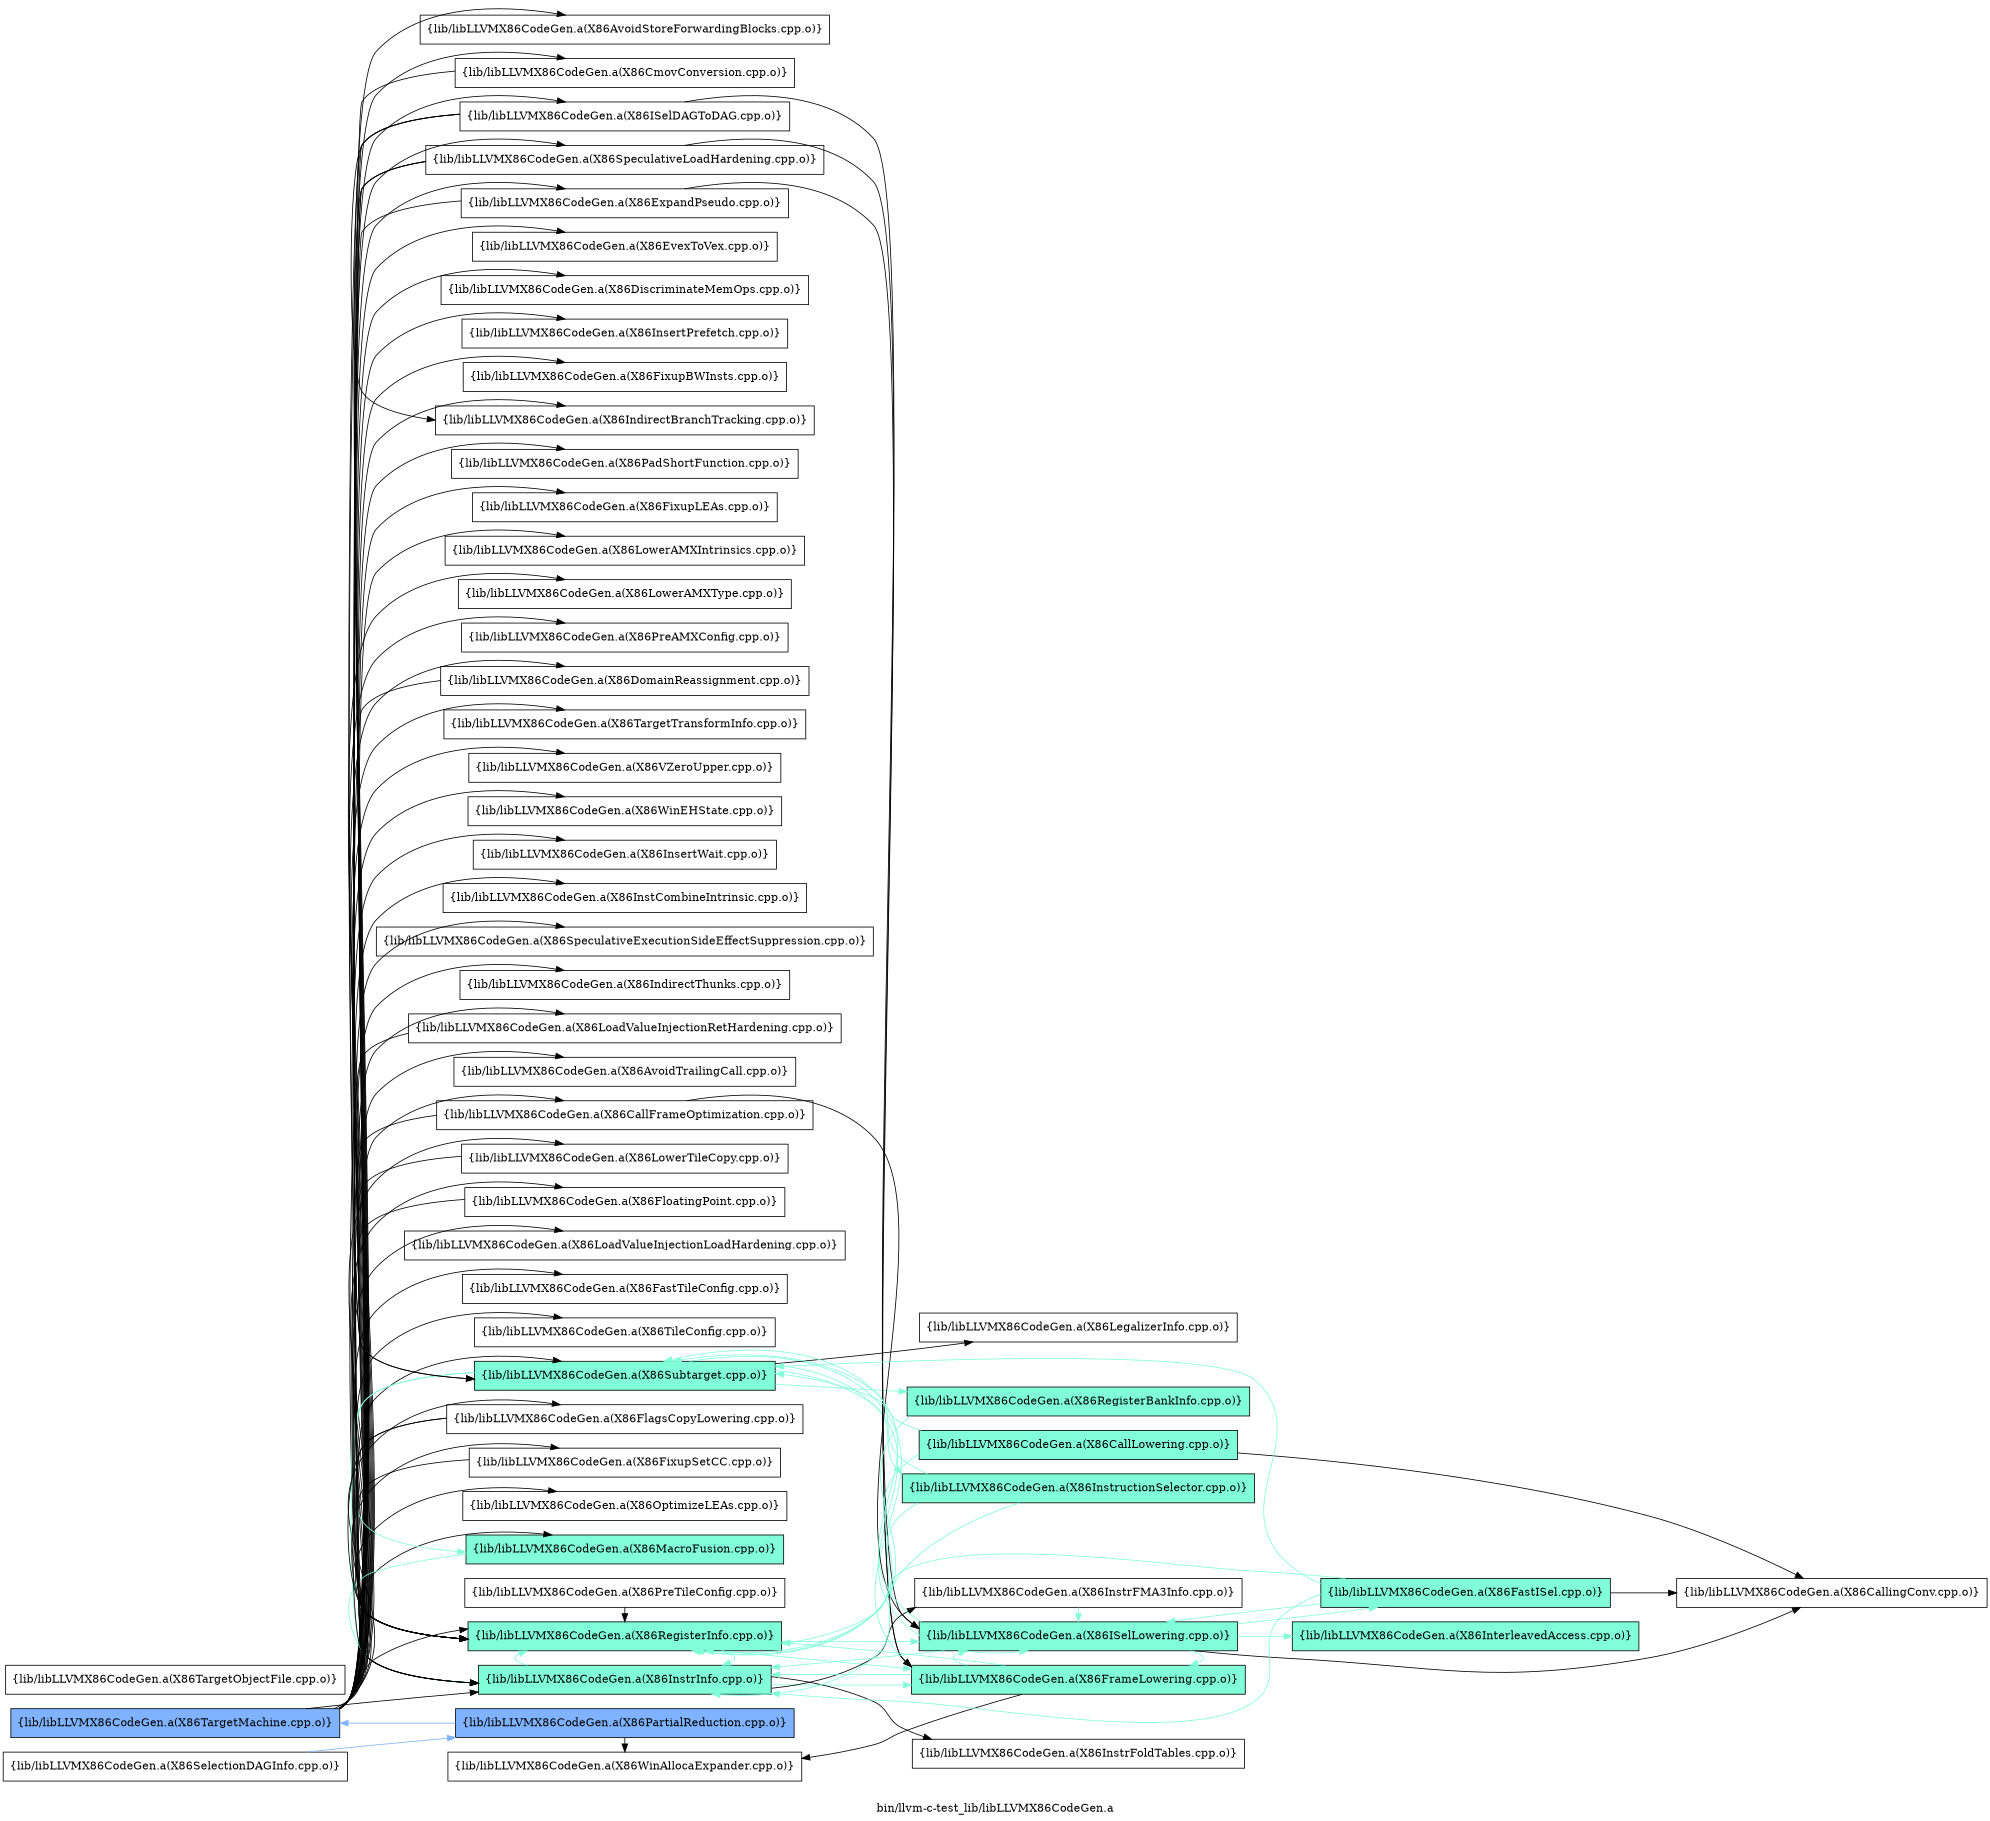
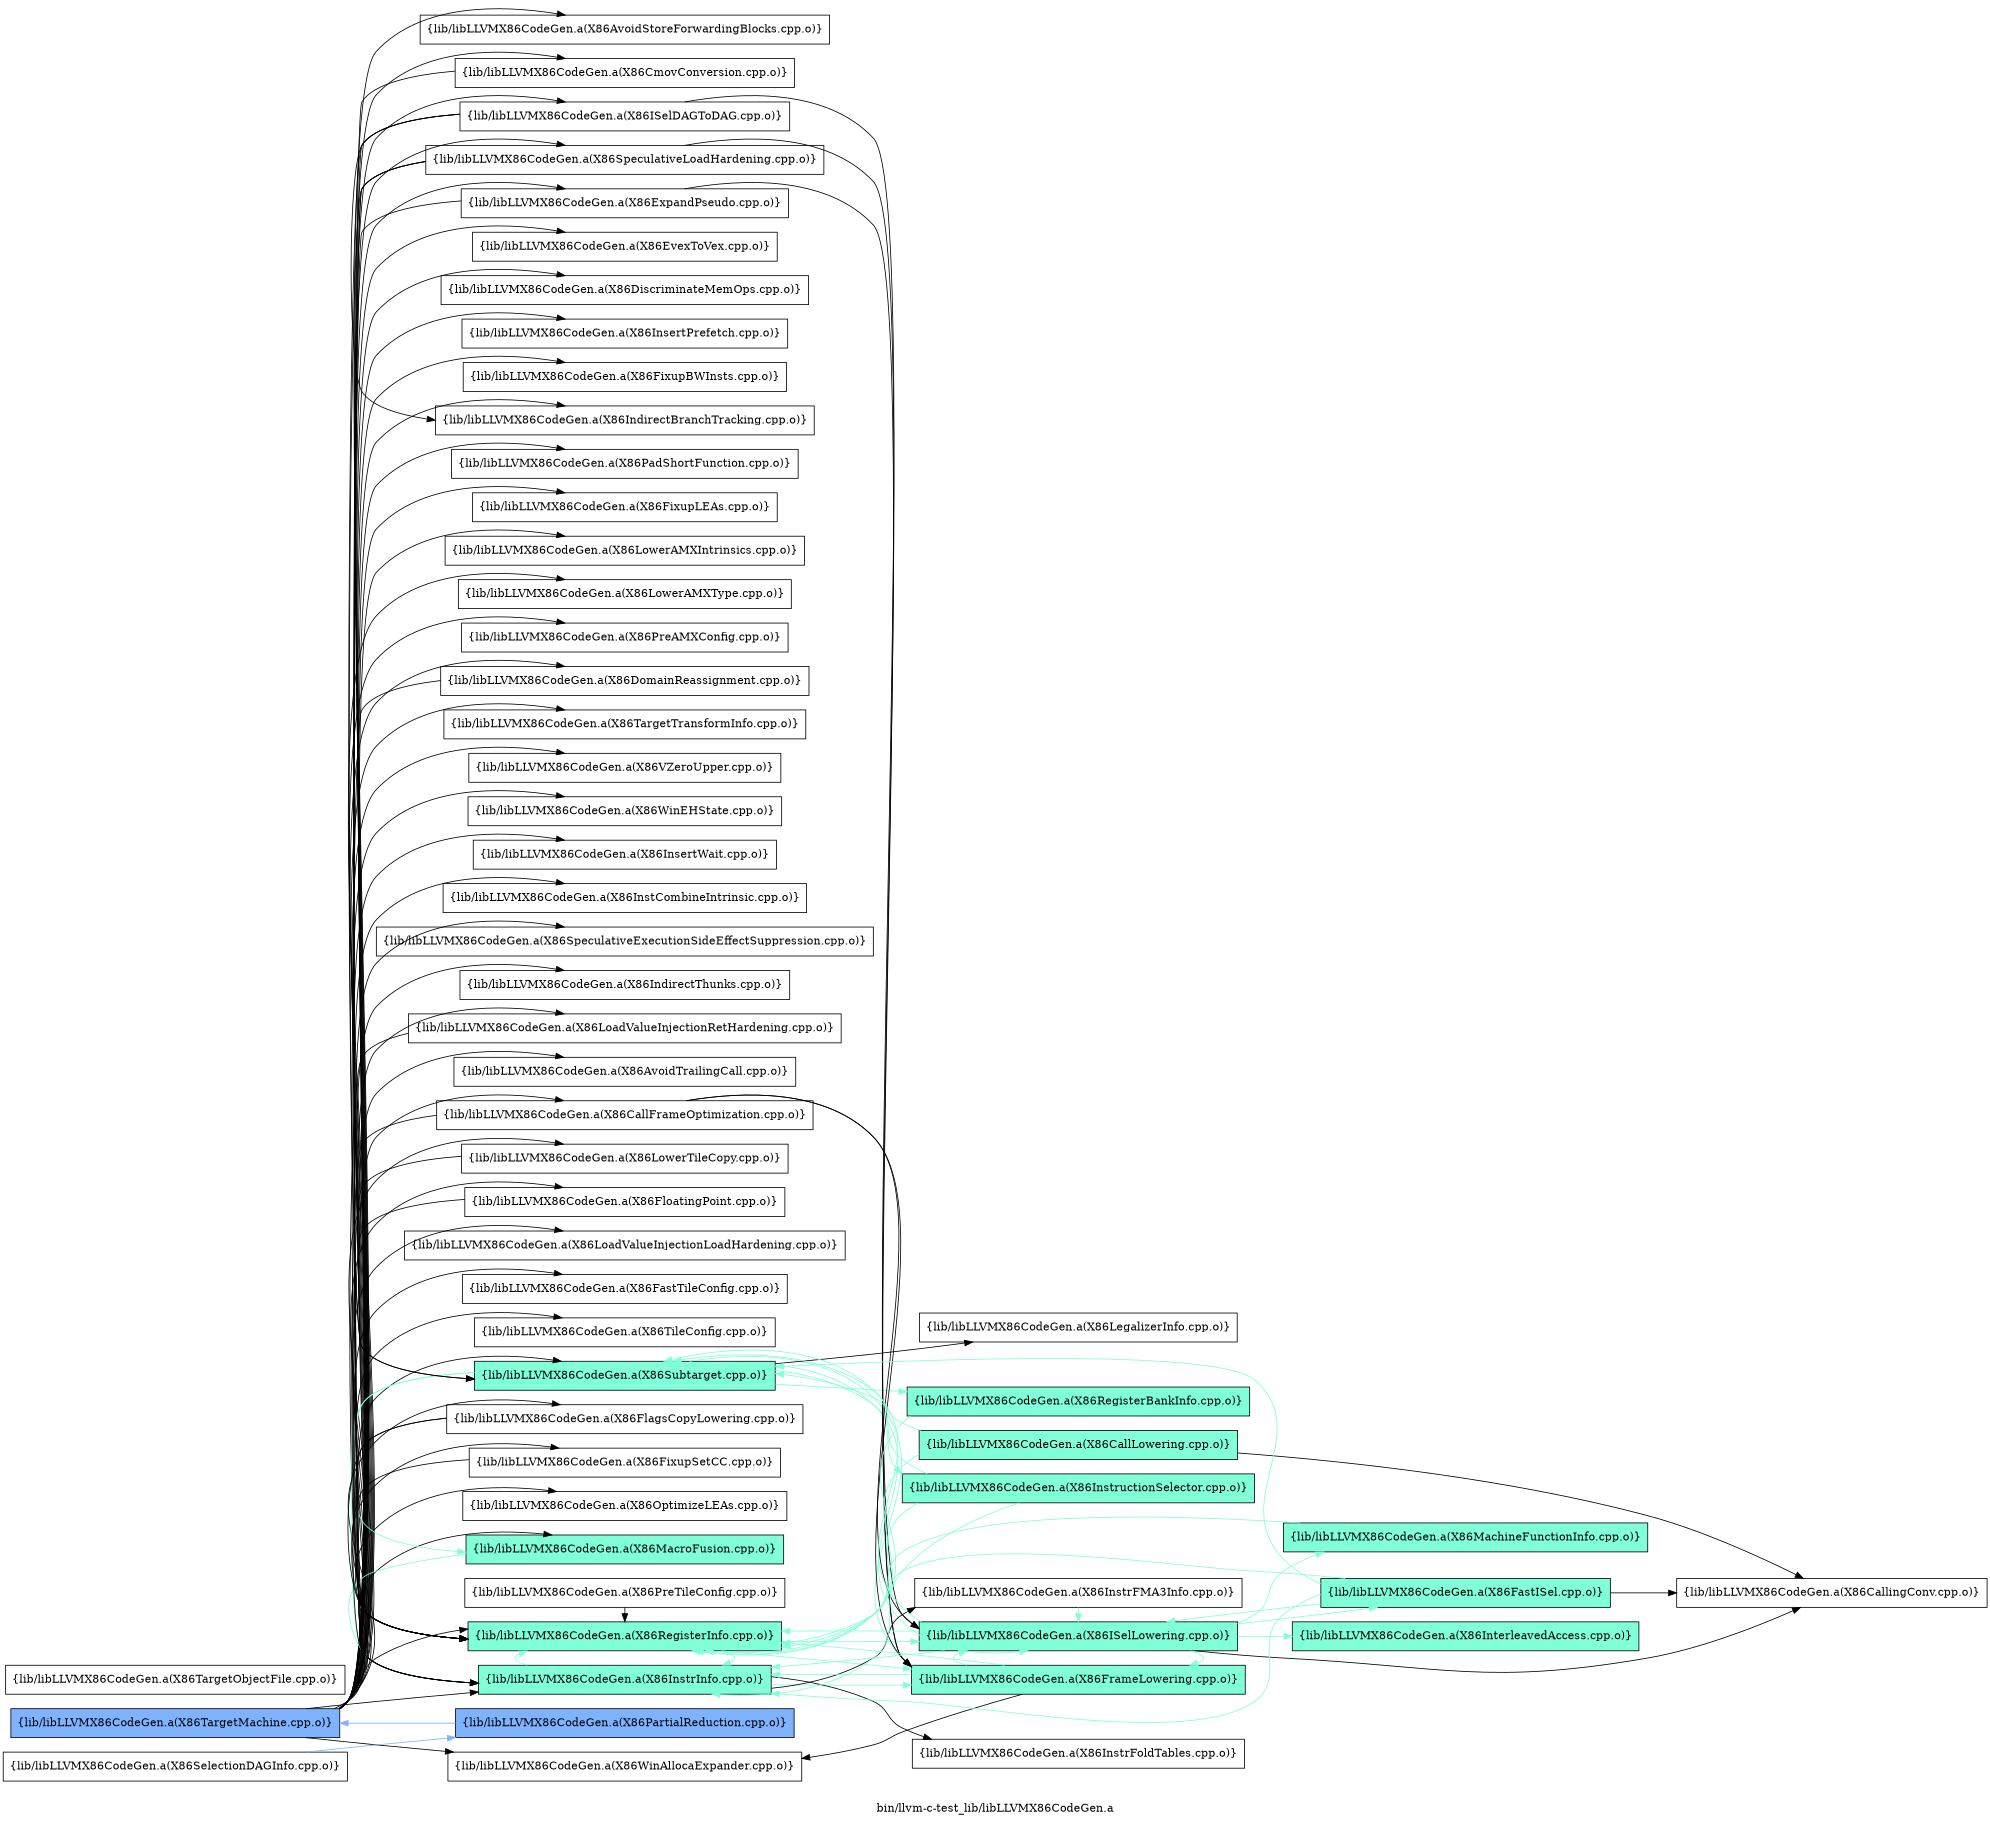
none -> (898, 1301)
none -> (1466, 1537)
none -> (861, 1631)
(625, 1741) -> (351, 1742)
